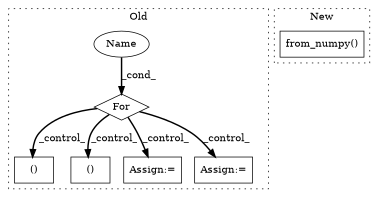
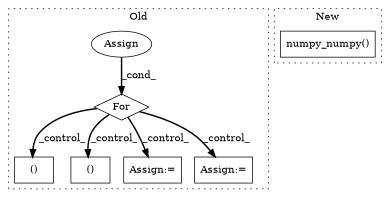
(122, 44) -> (122, 44)
(322, 44) -> (328, 44)
